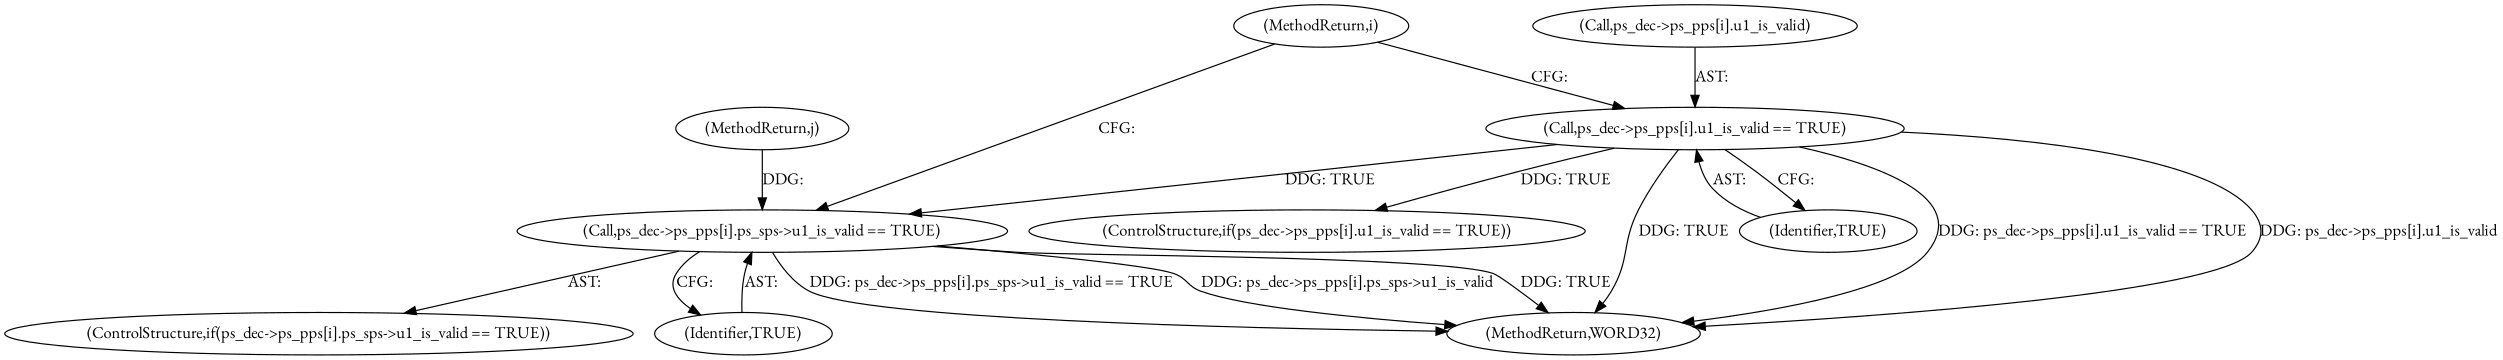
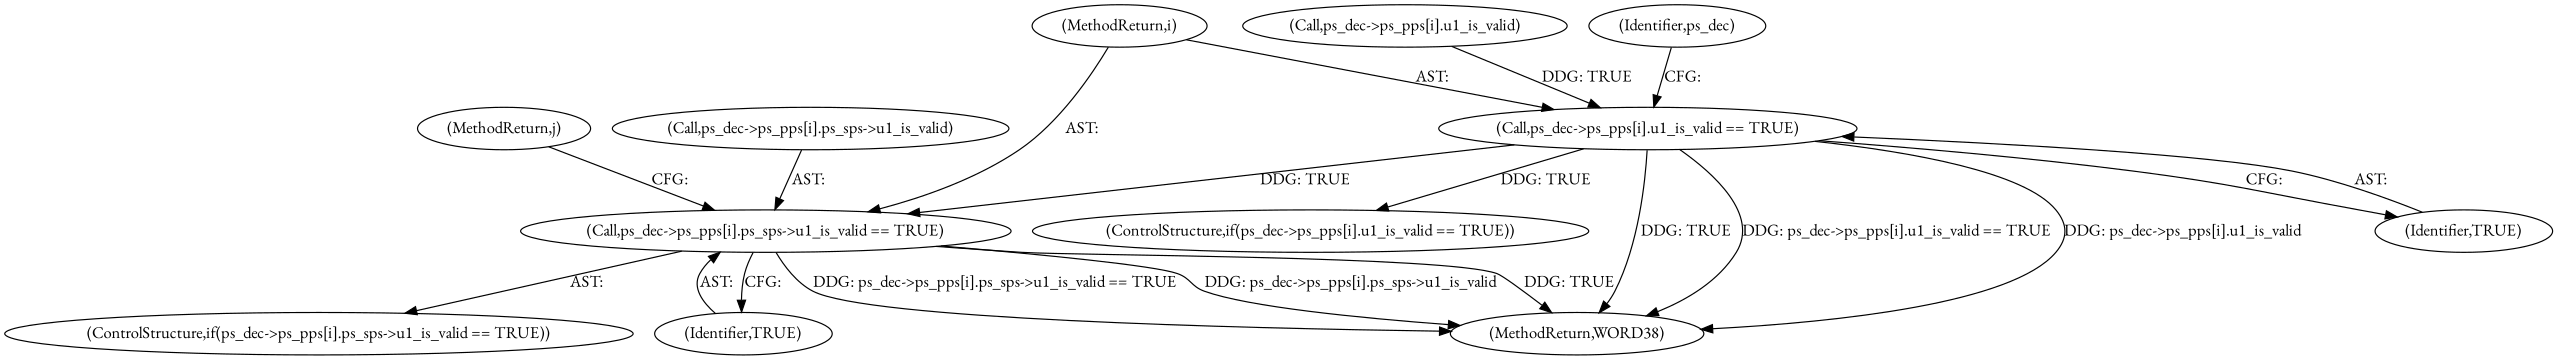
none -> (1677, 26)
(1552, 77) -> (1434, 77)
(1714, 77) -> (1587, 77)
none -> (811, 129)
(1119, 129) -> (1084, 129)
(785, 180) -> (672, 180)
(1574, 334) -> (1577, 334)
